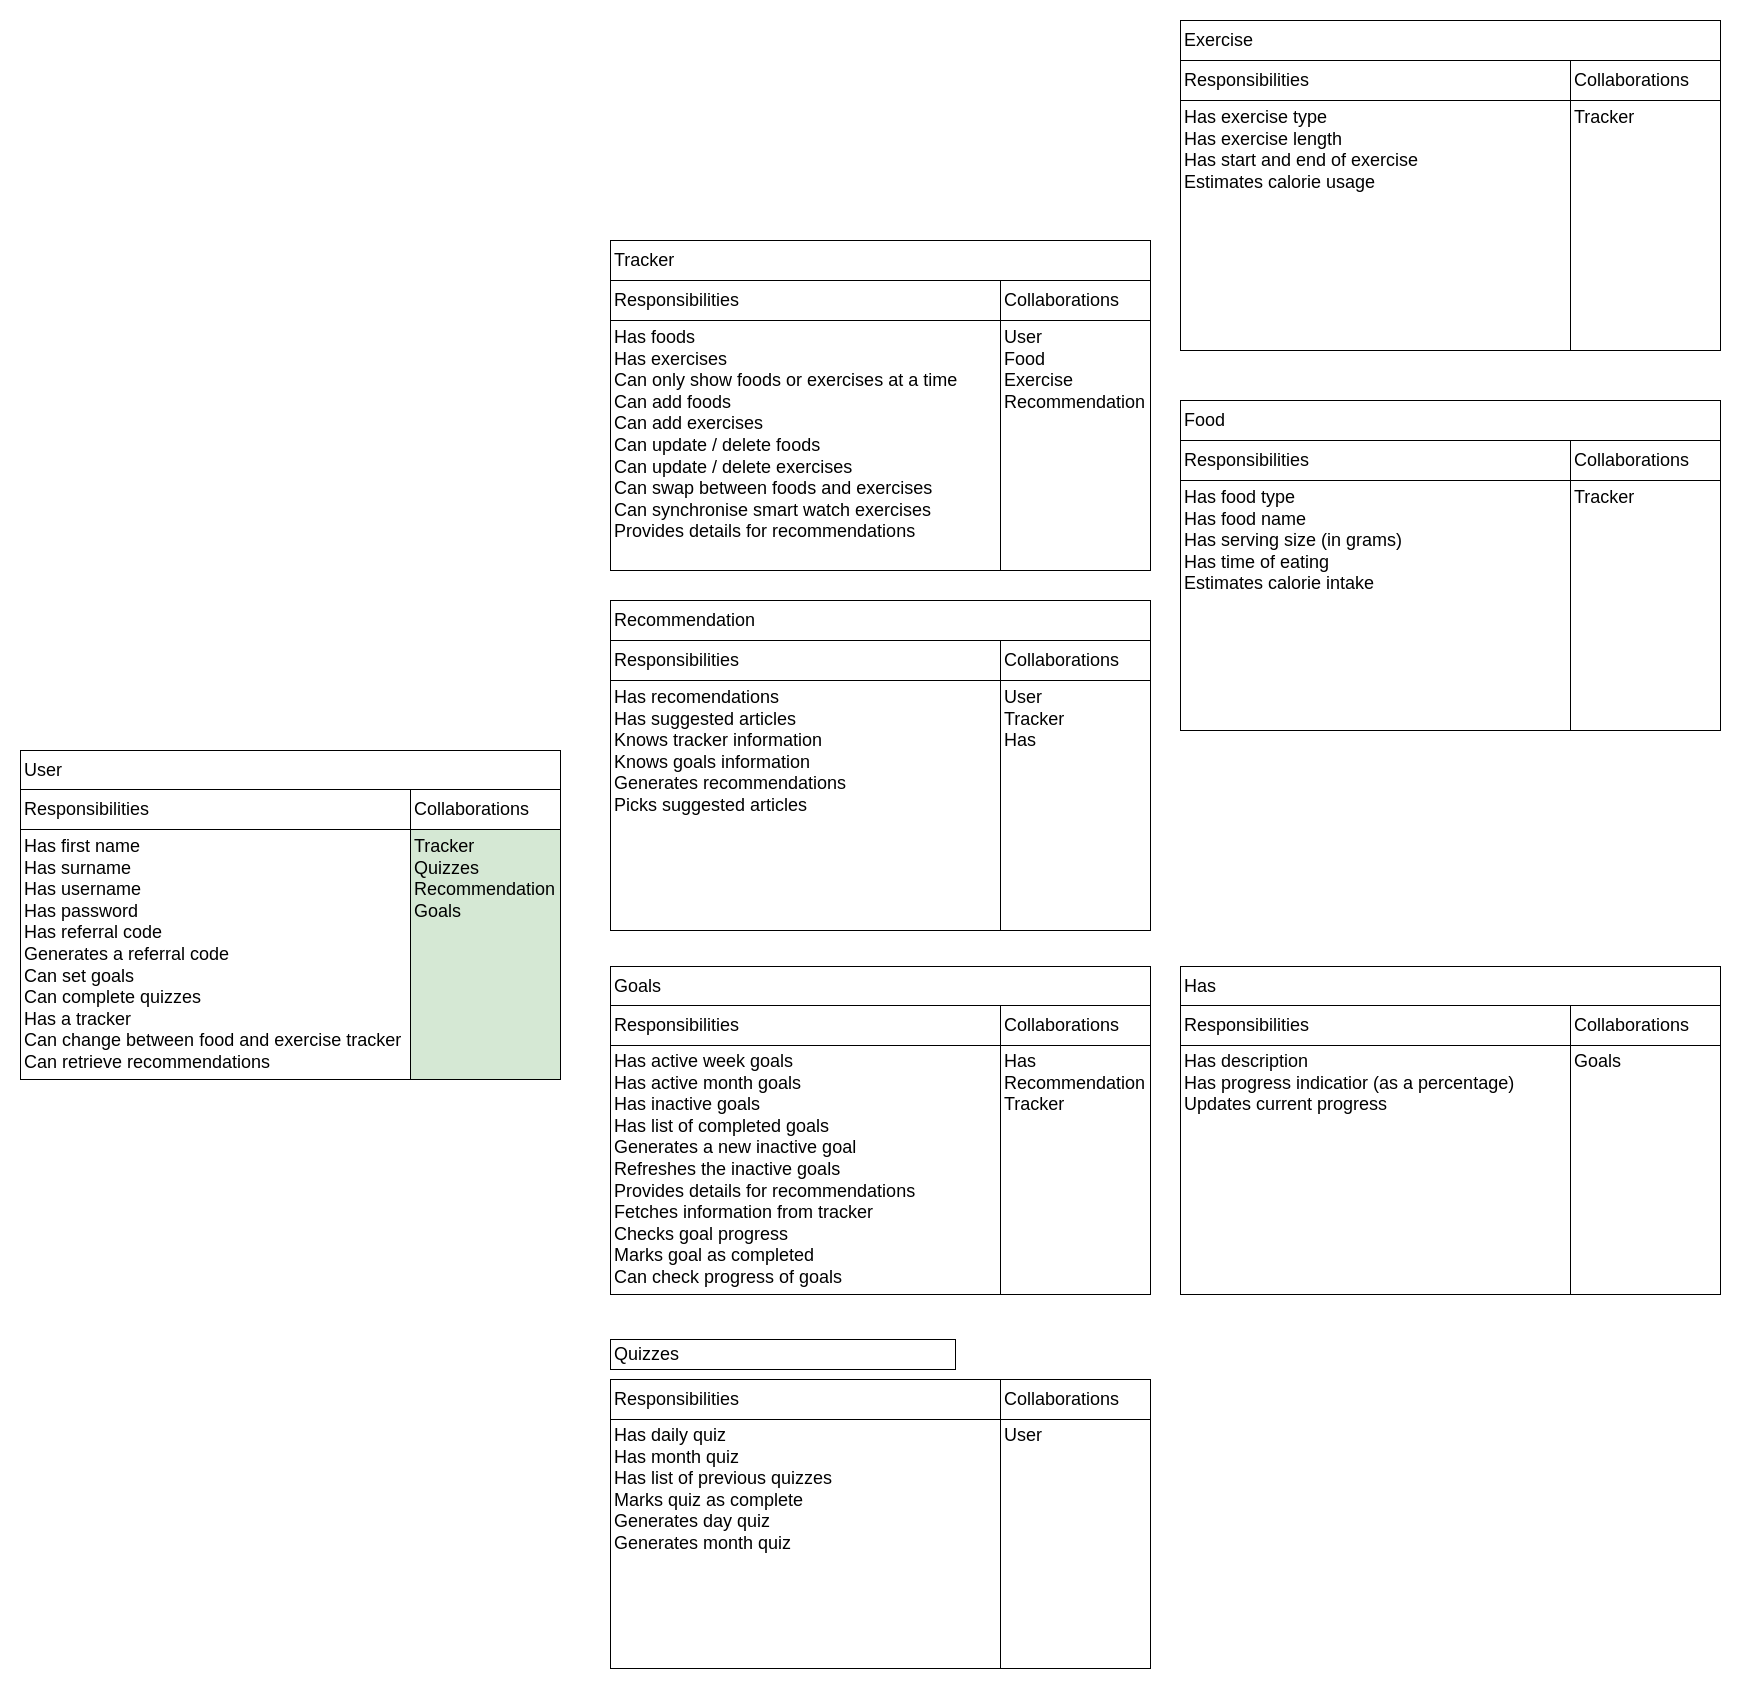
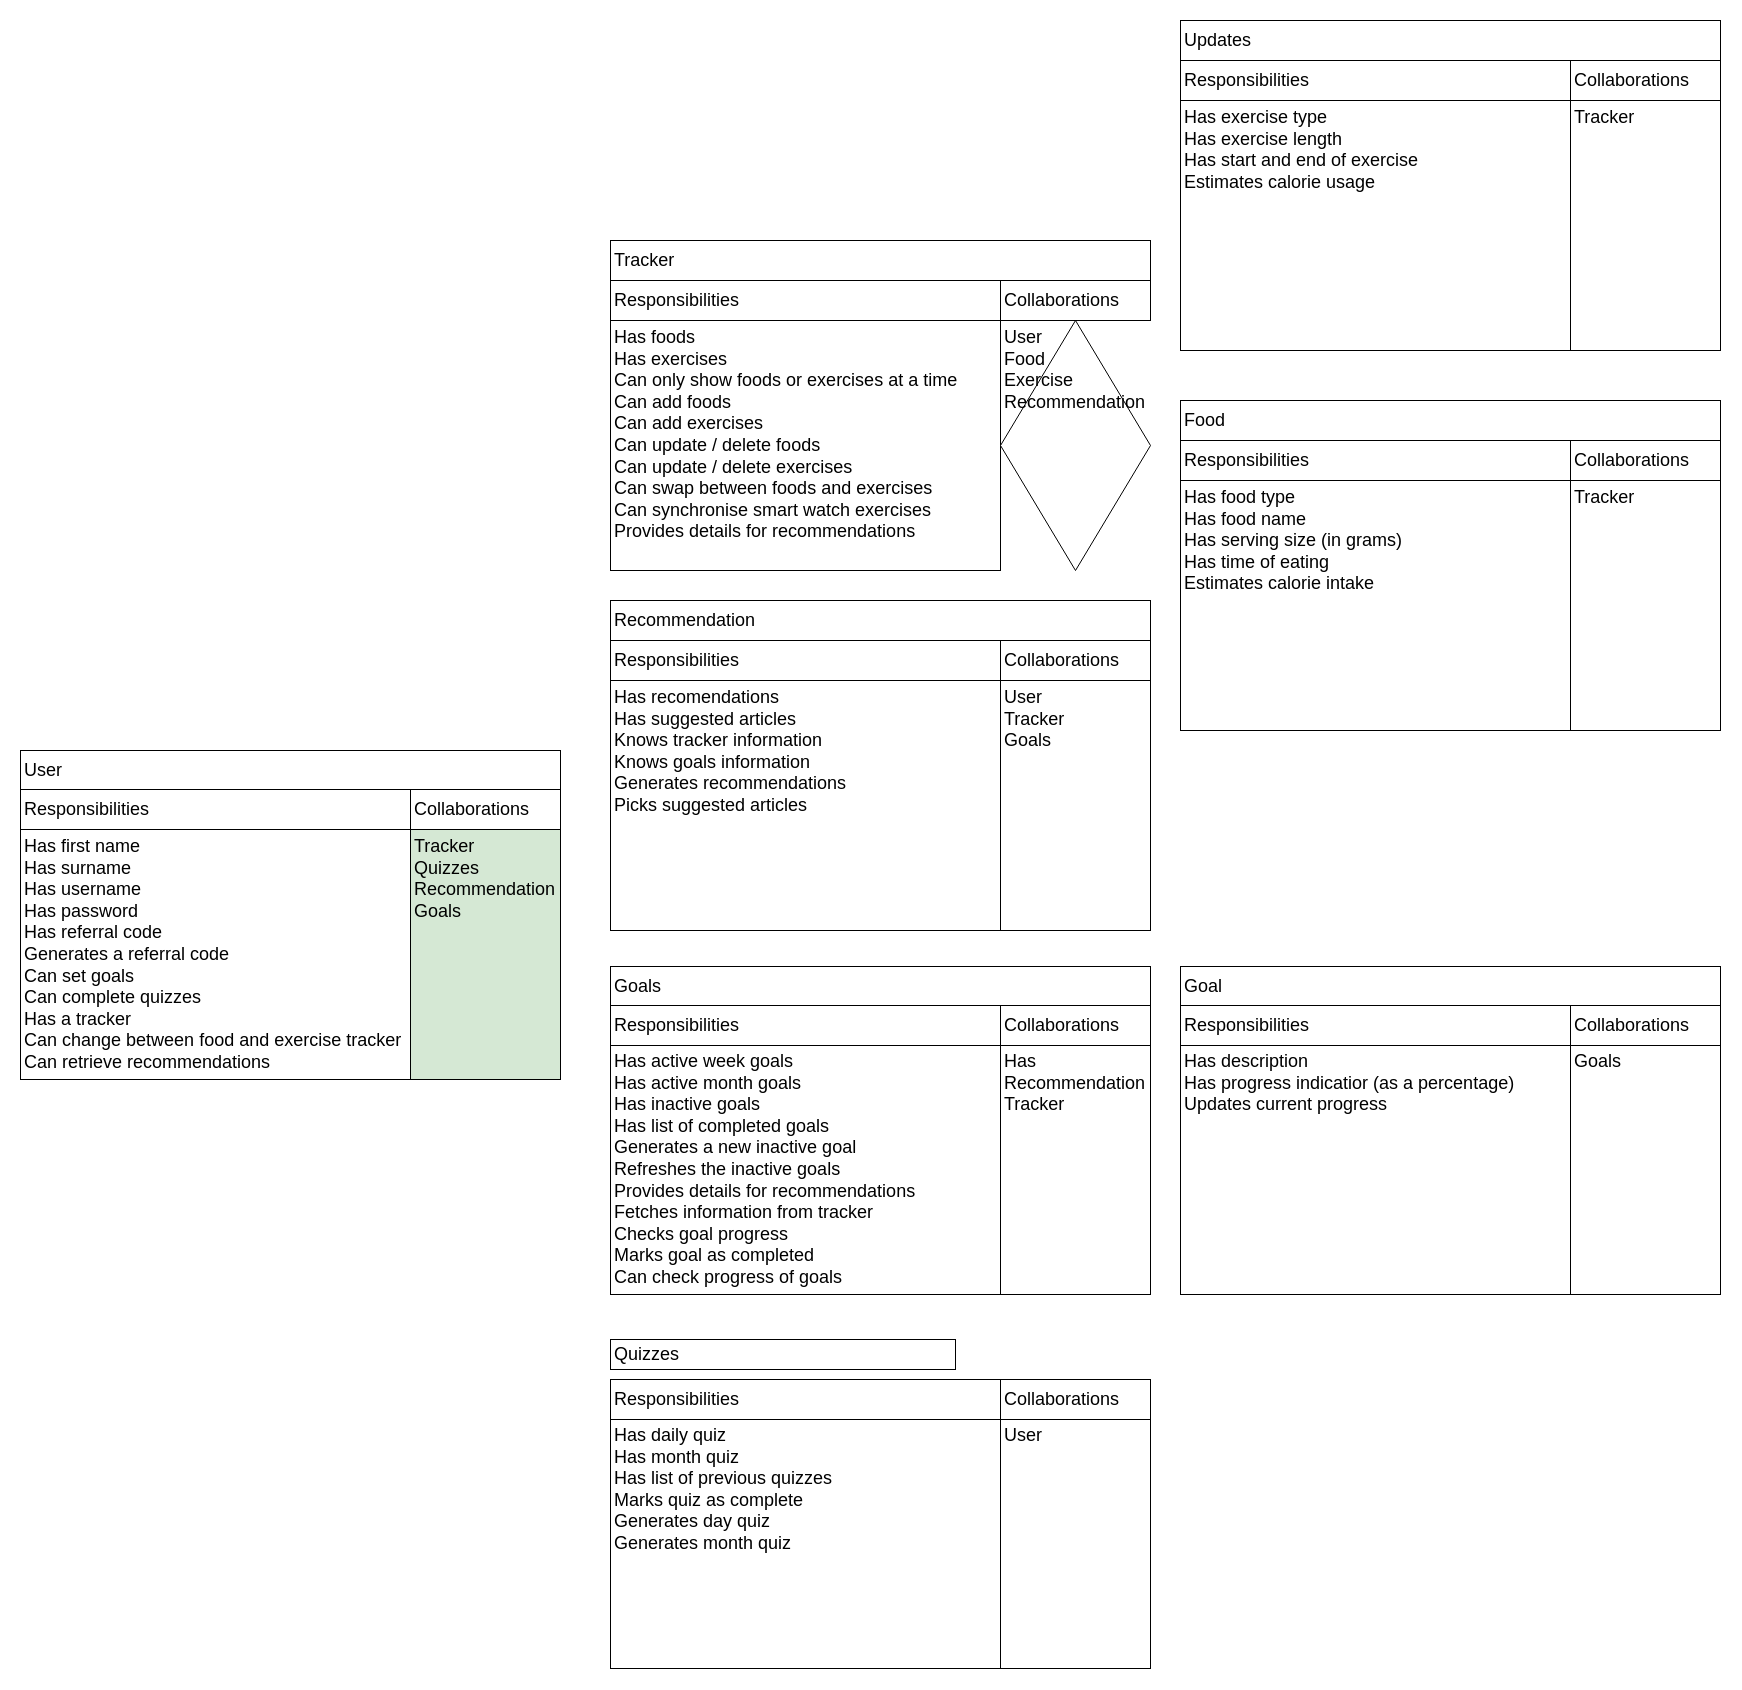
(1222, 41) -> (1220, 41)
(1076, 446) -> (1076, 446)
(1040, 720) -> (1040, 720)
(1200, 987) -> (1202, 987)
